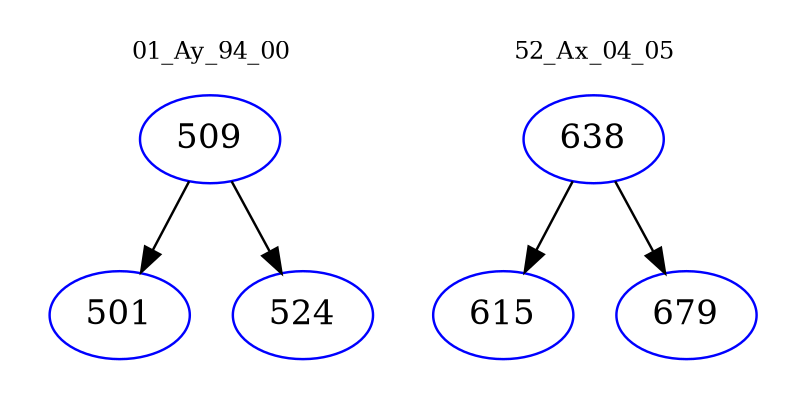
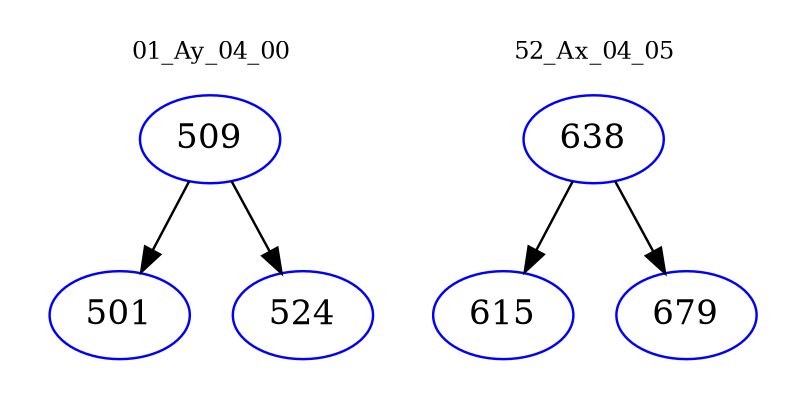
(211, 53) -> (211, 53)
